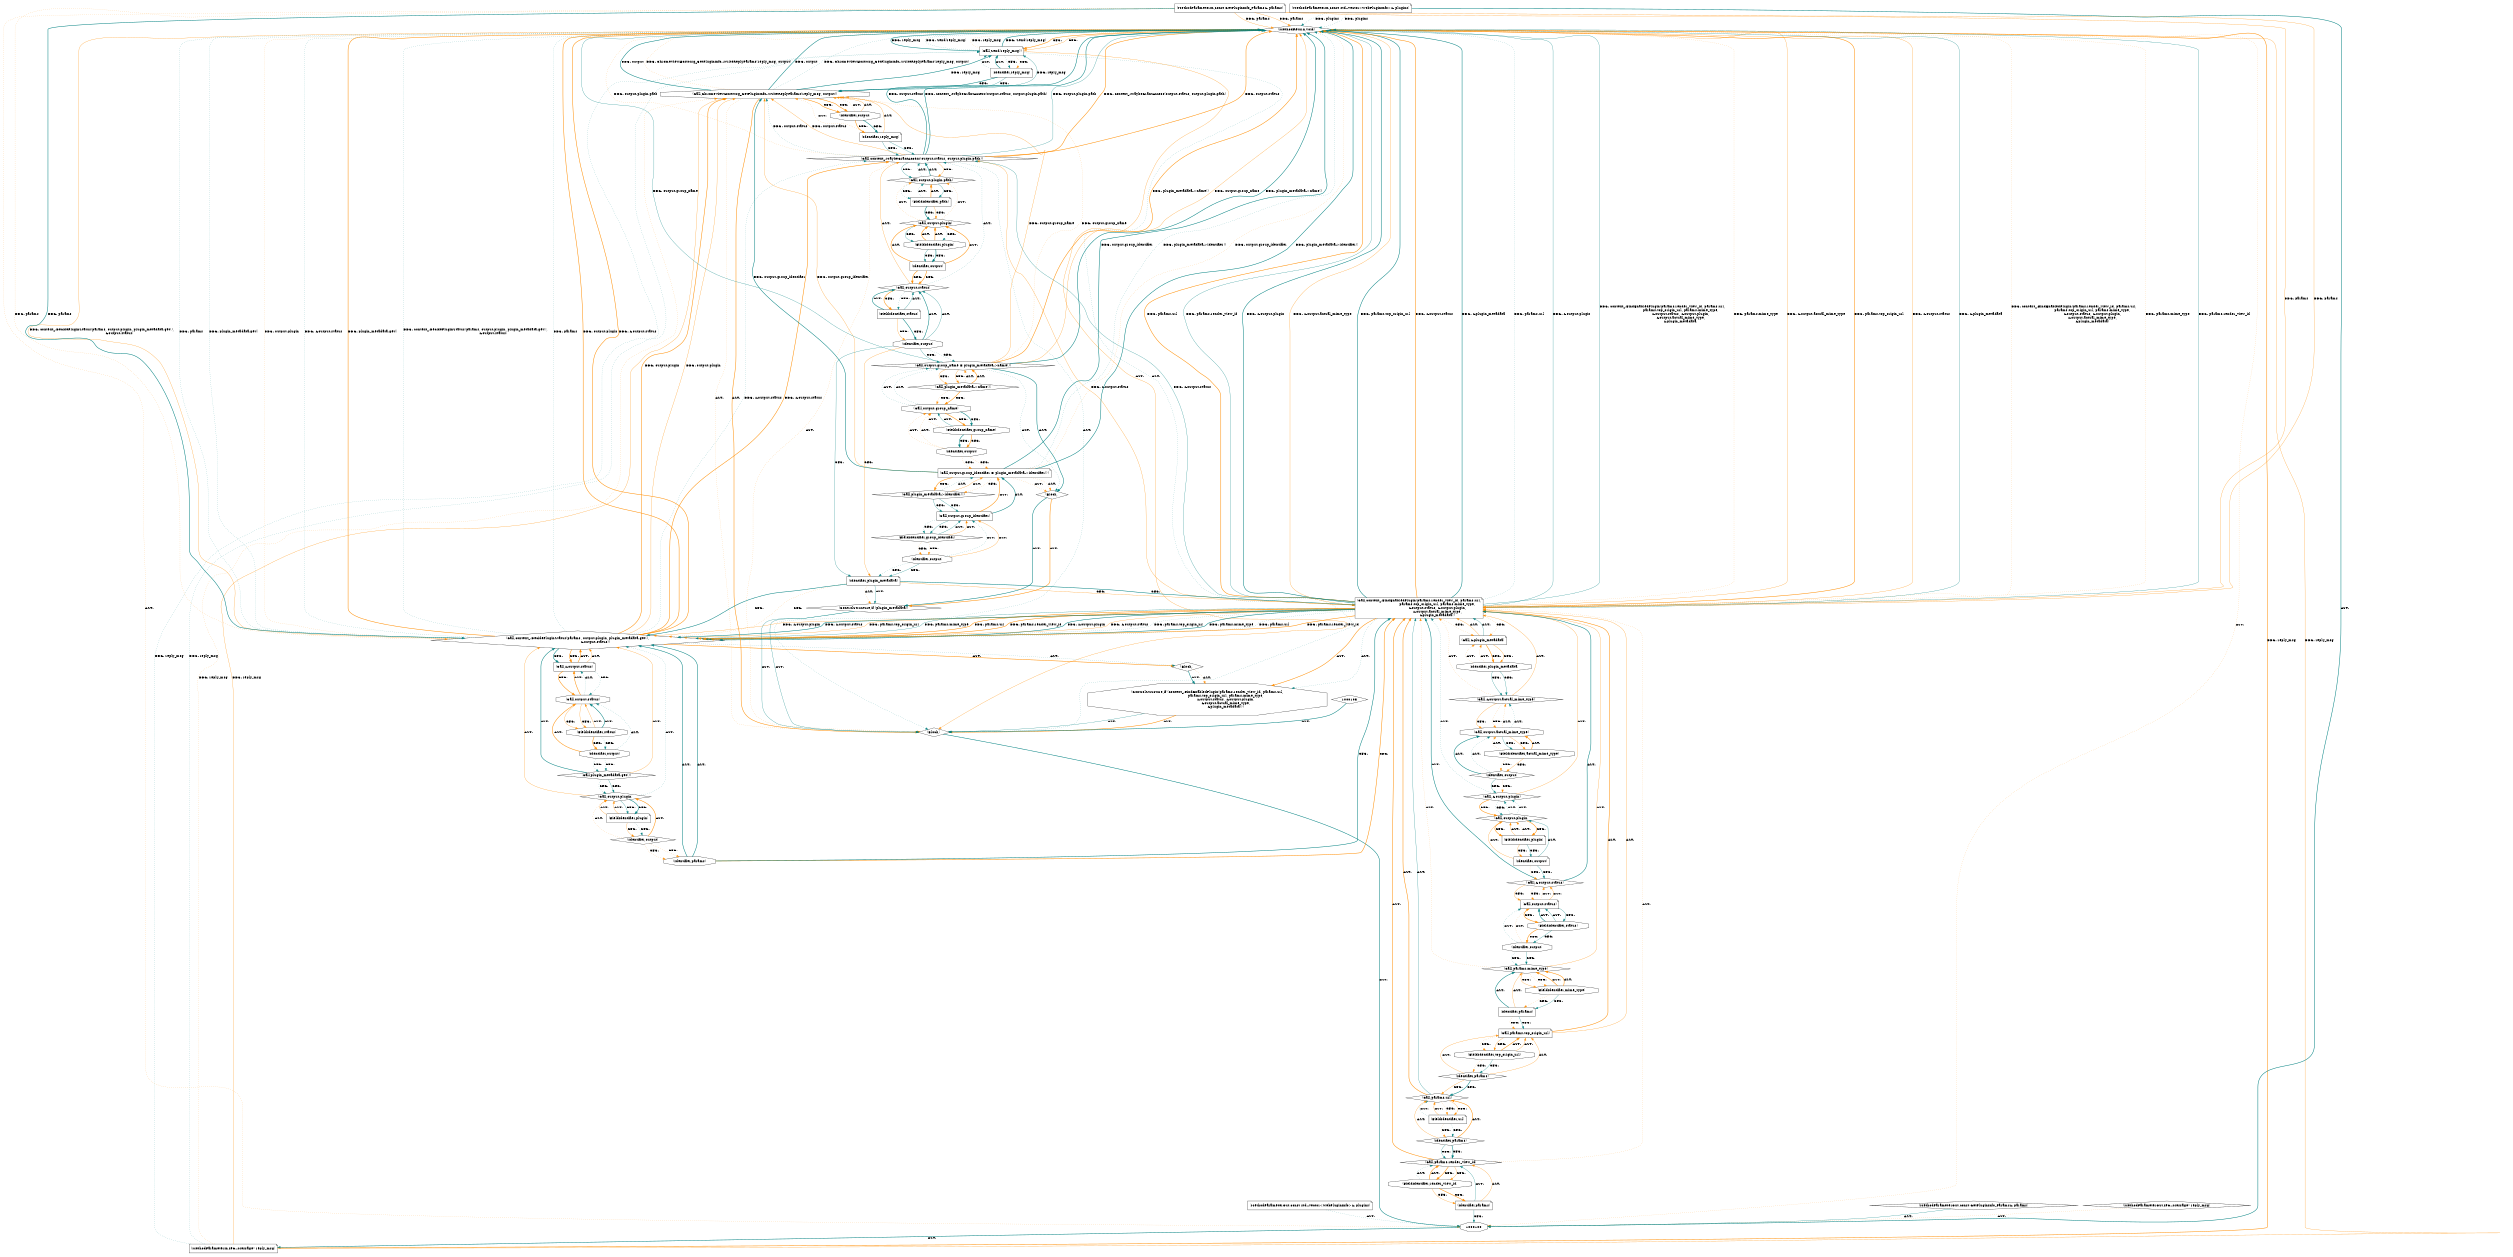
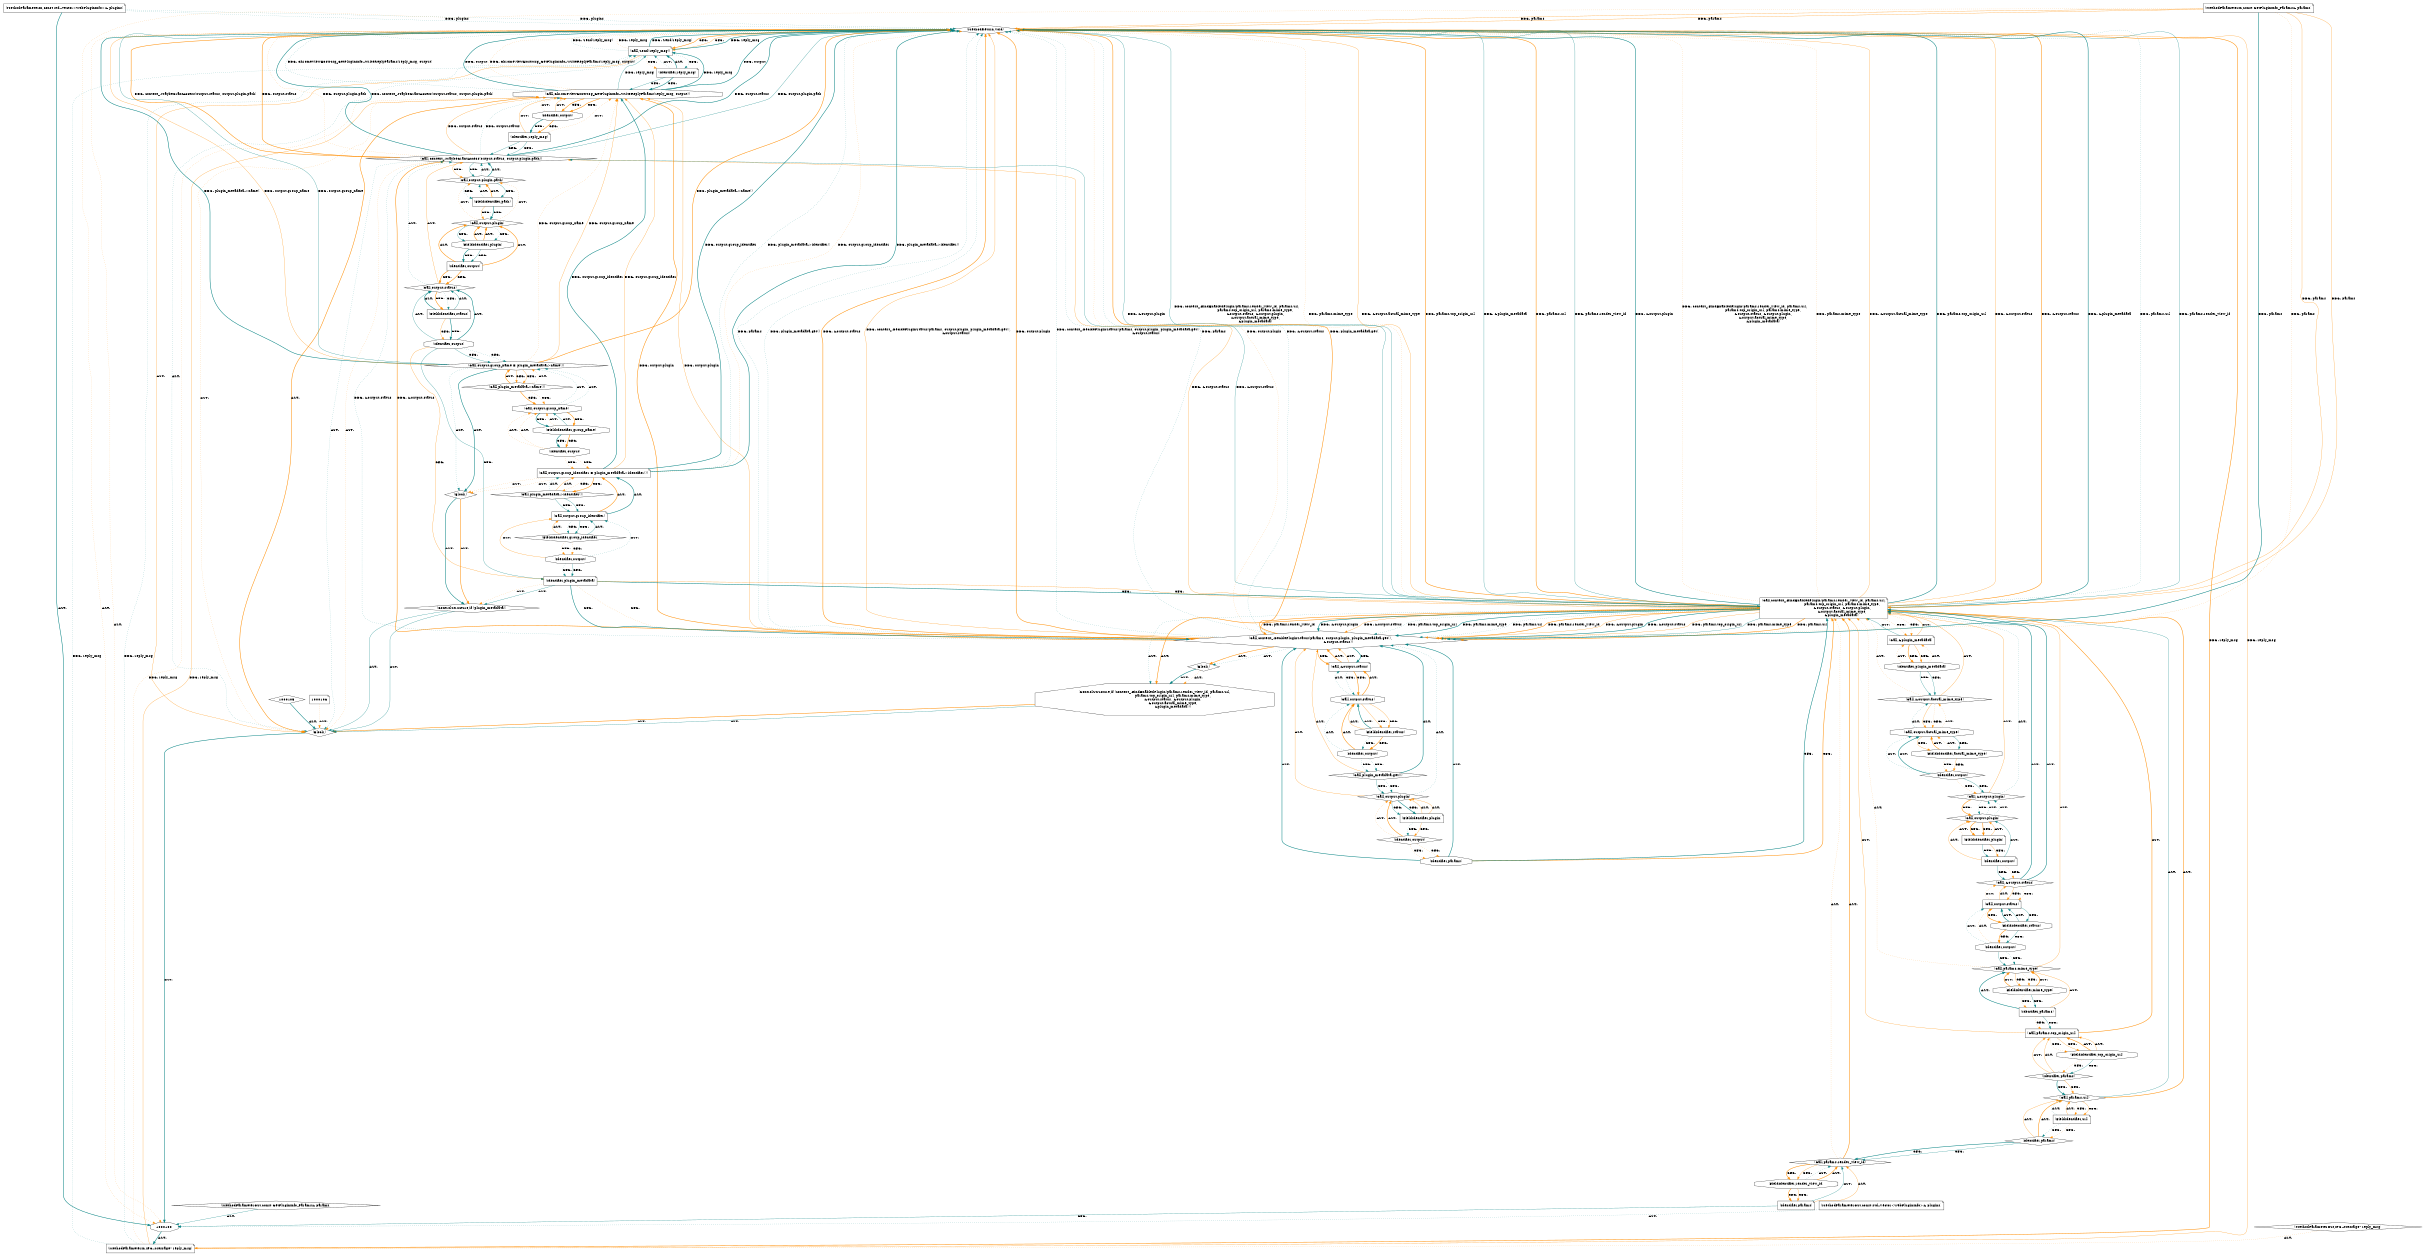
none -> (320, 700)
(1874, 1219) -> (1259, 1247)
